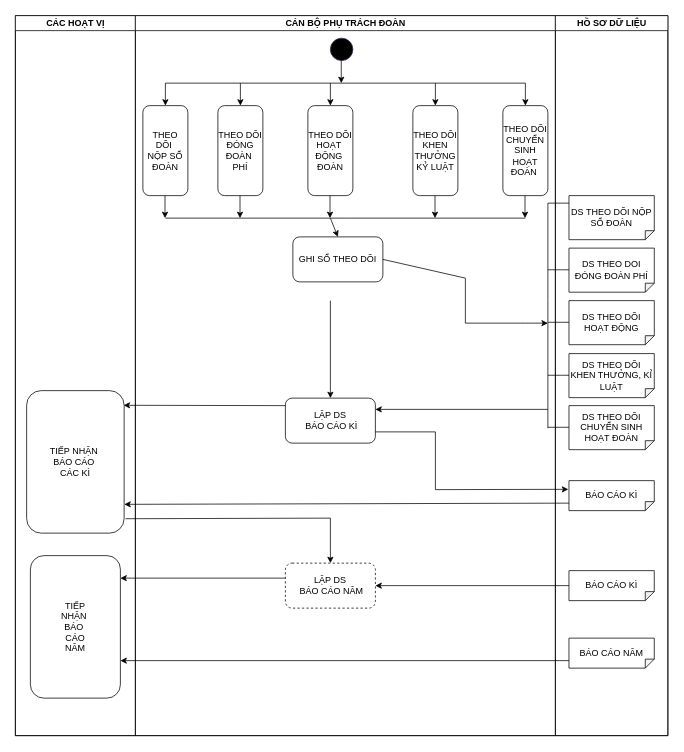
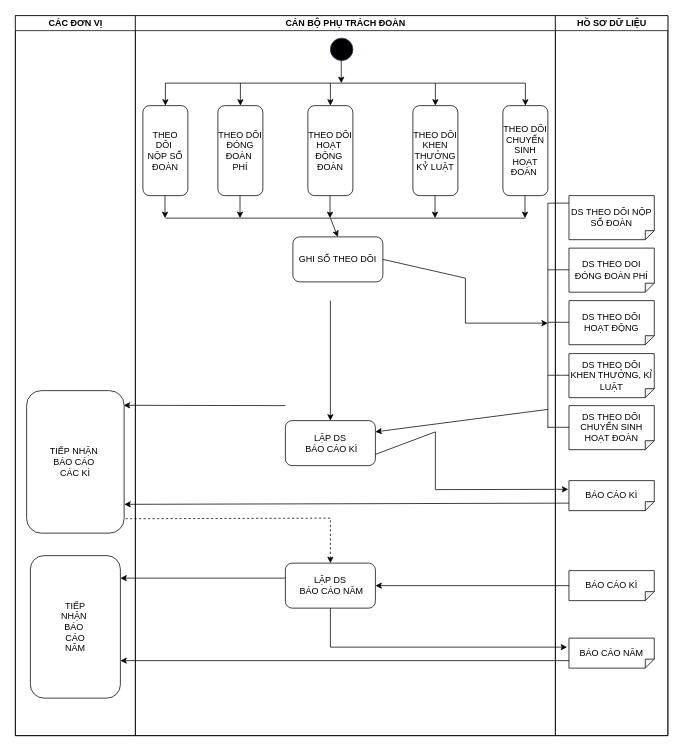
(76, 23) -> (76, 23)
(330, 420) -> (330, 443)
(248, 518) -> (248, 518)
(330, 585) -> (330, 585)
none -> (330, 628)
